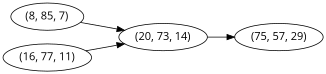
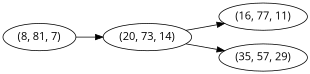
(47, 17) -> (39, 37)
(279, 37) -> (263, 58)
(101, 48) -> (201, 28)
